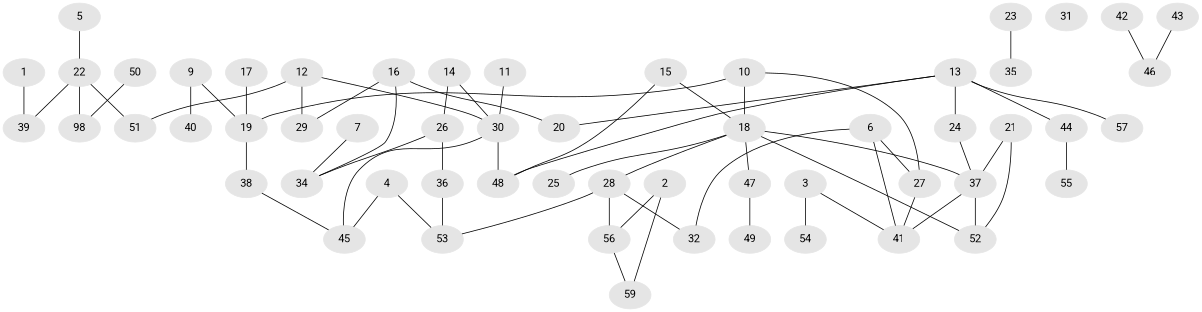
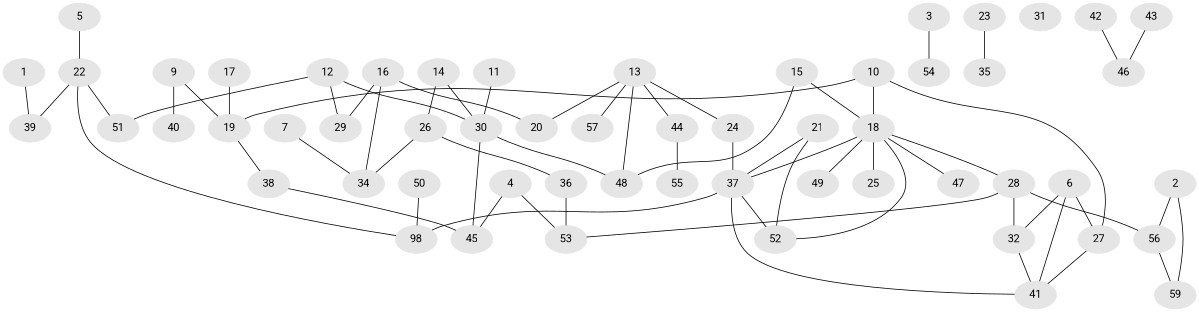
none -> (575, 212)
(750, 212) -> (846, 156)
(852, 212) -> (1025, 267)
